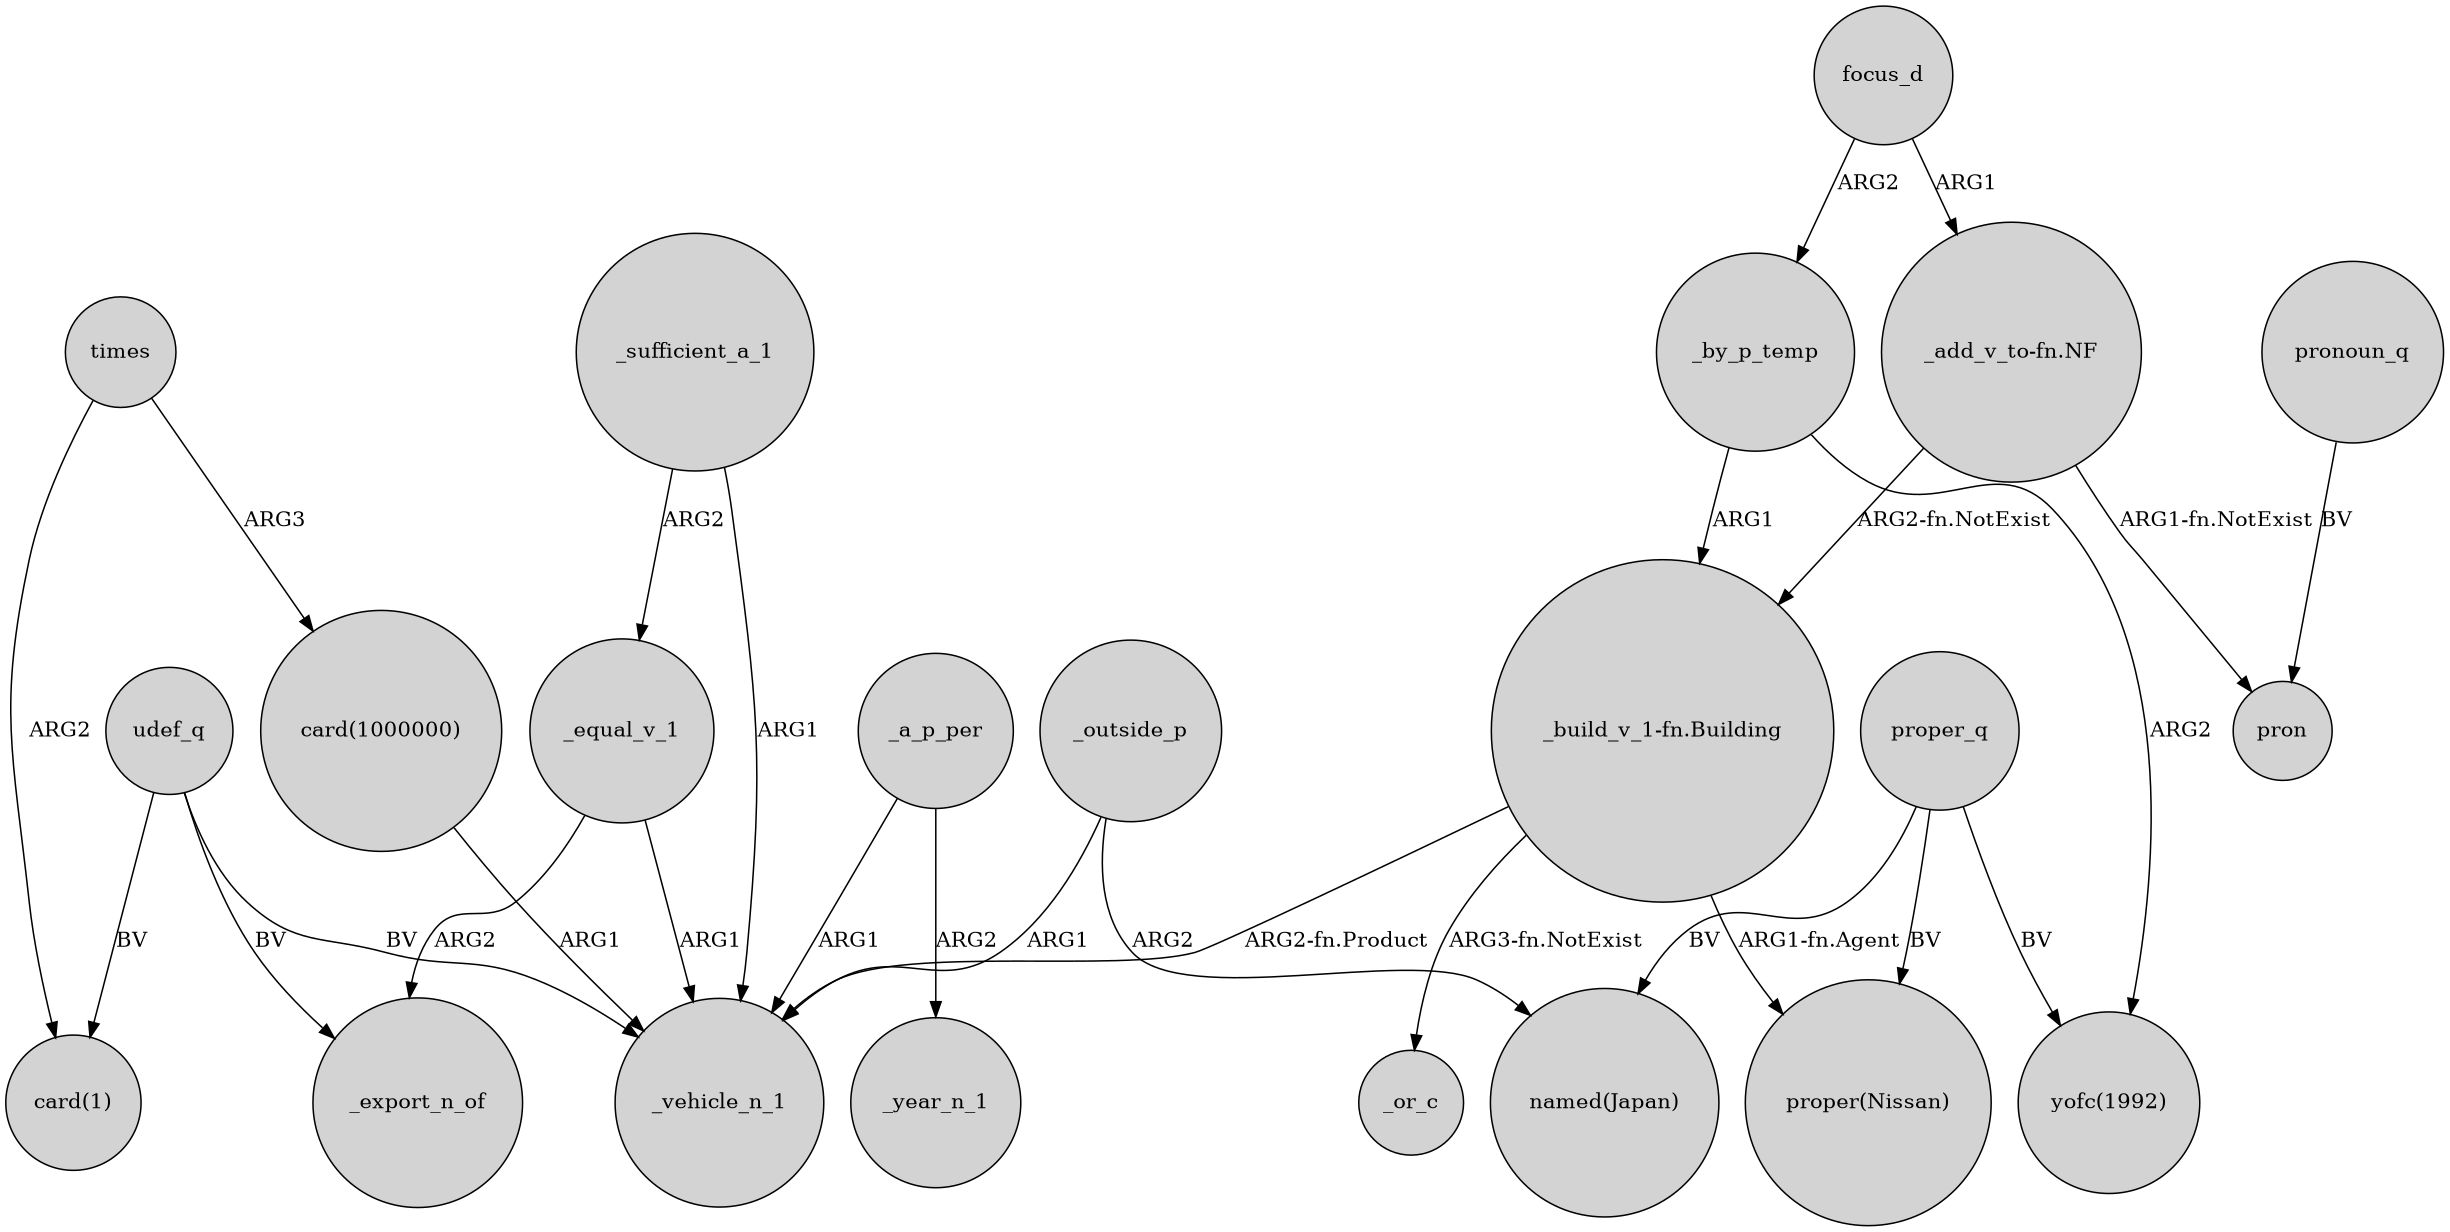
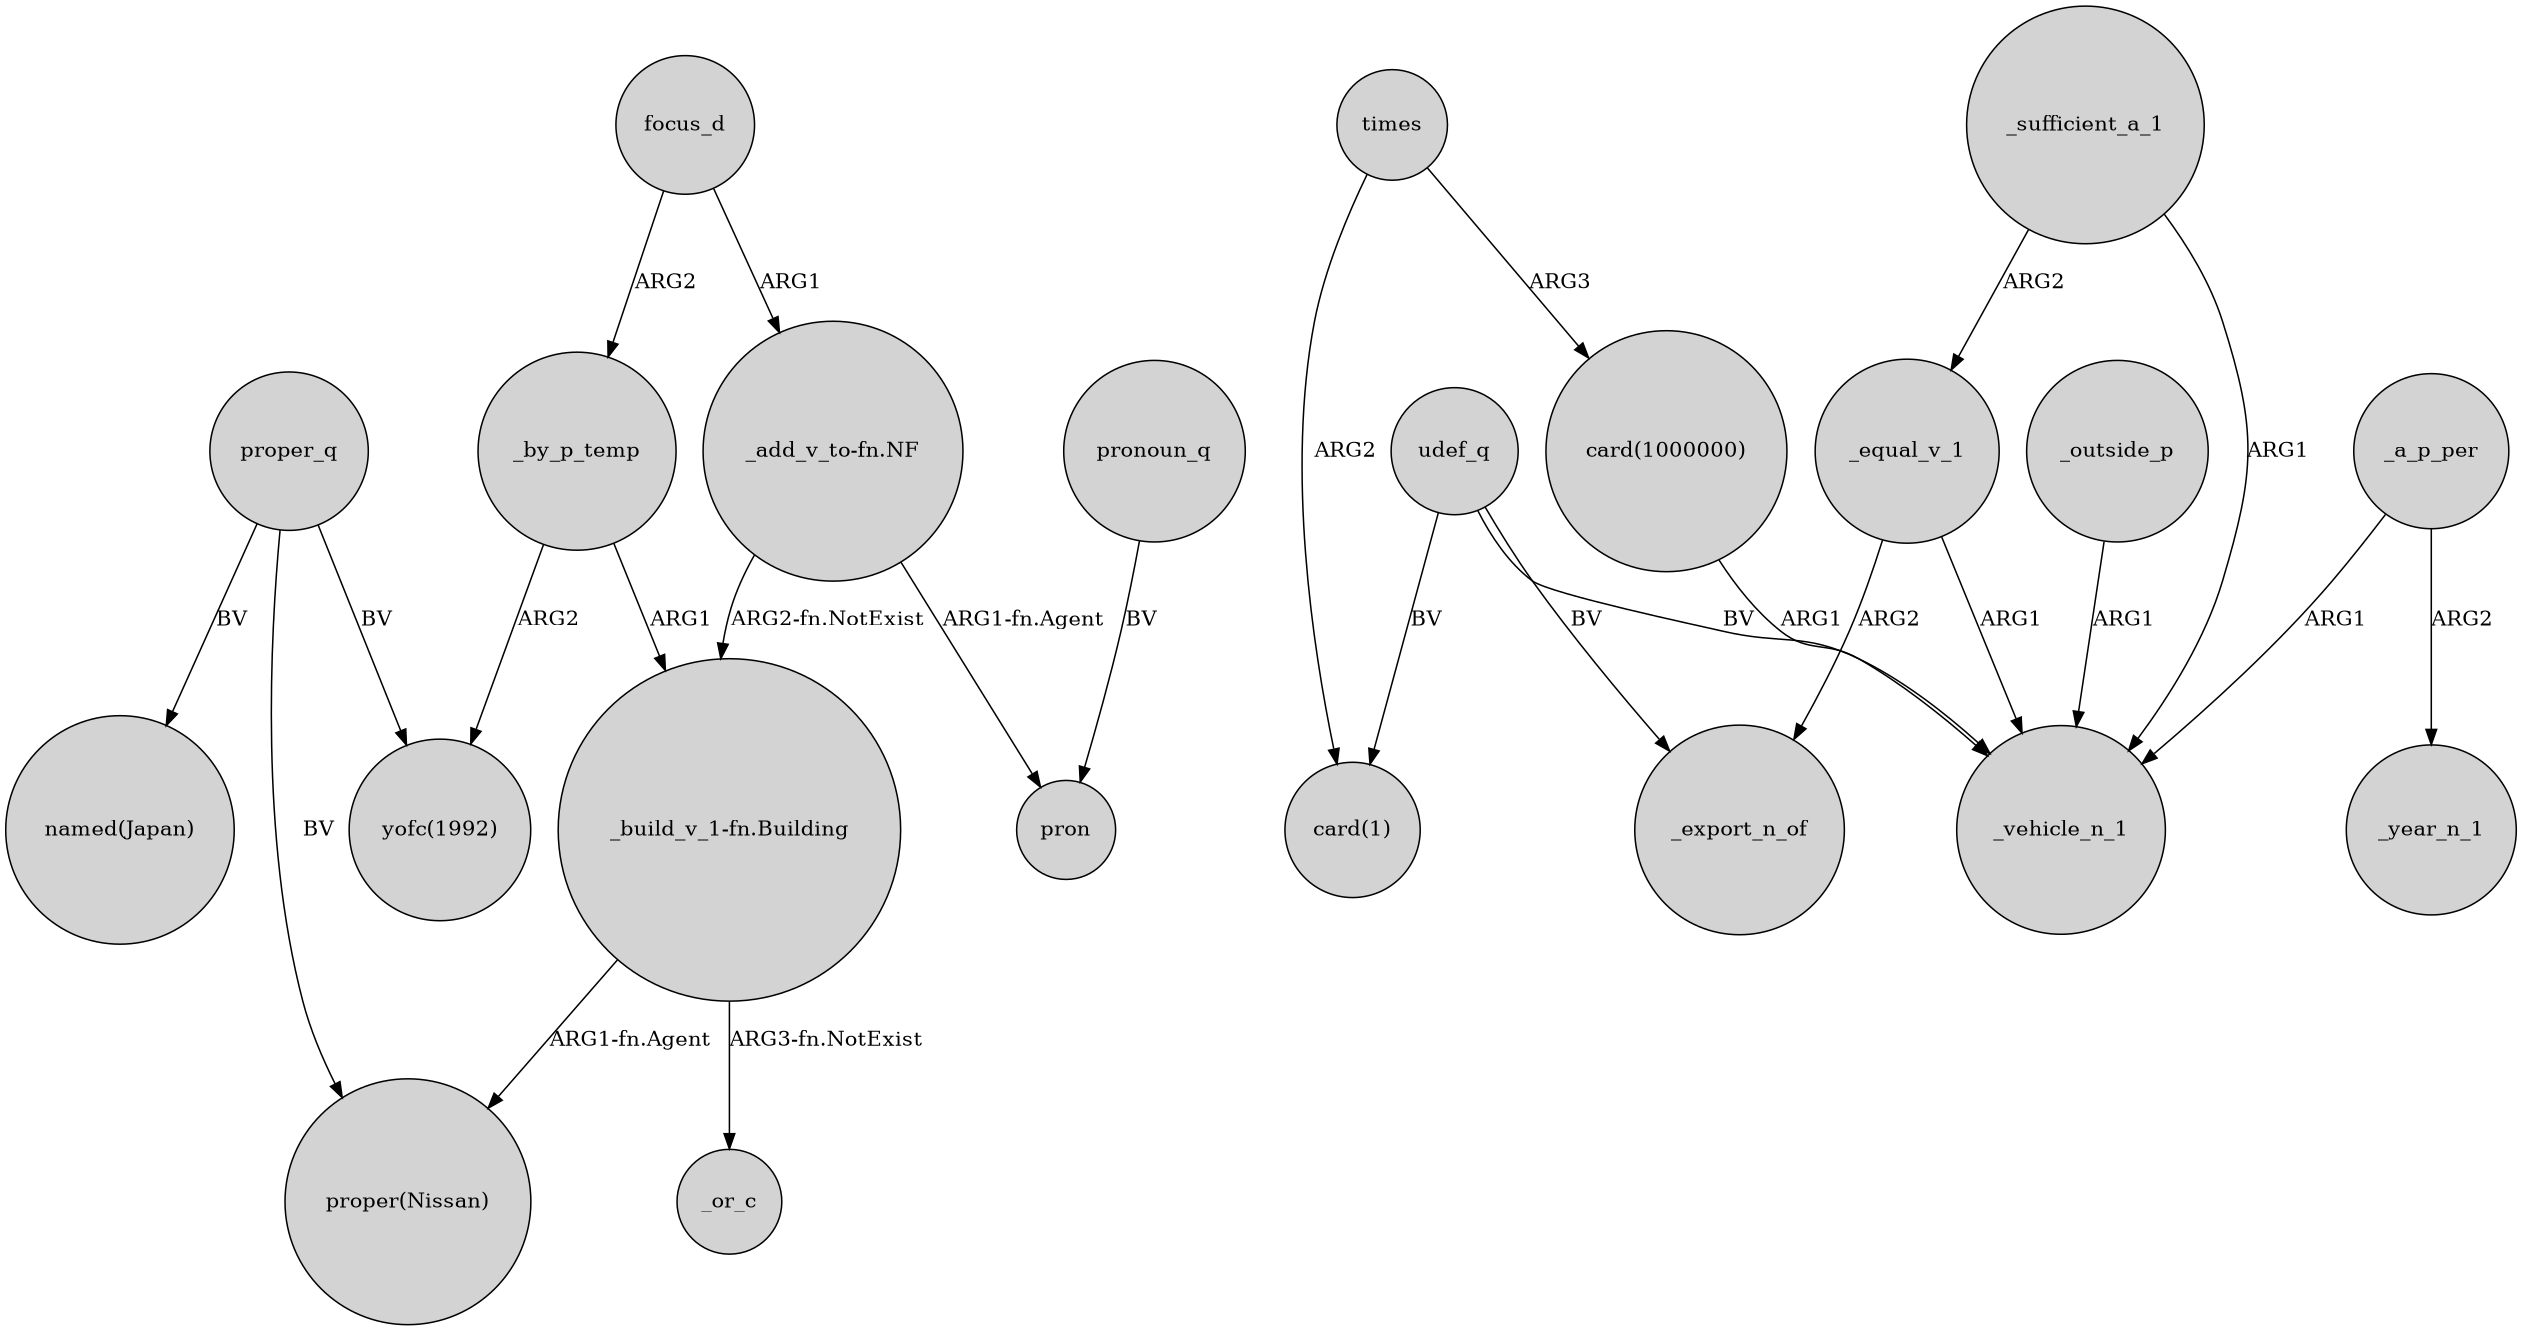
(2216, 521) -> (1023, 620)
(1162, 958) -> none
(1256, 977) -> none
